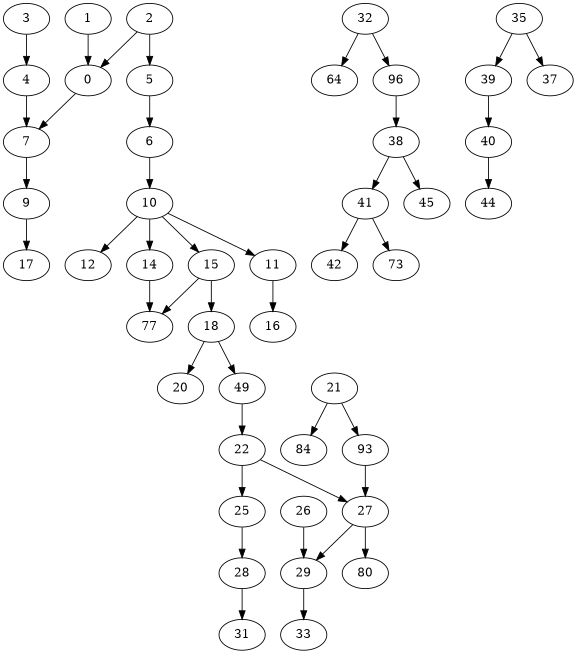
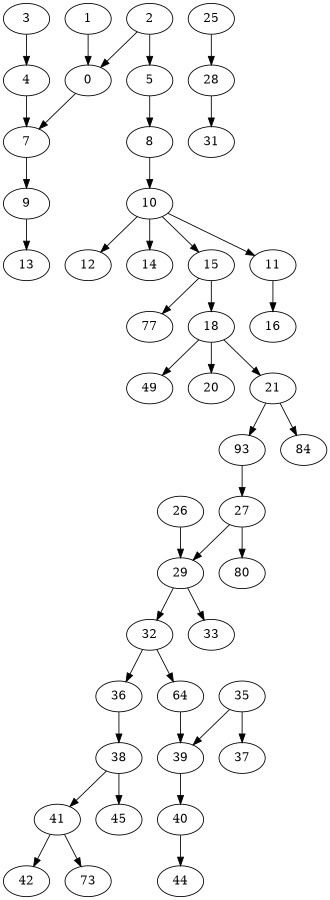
(396, 80) -> (119, 696)
(150, 142) -> (150, 142)
(27, 265) -> (27, 265)
(150, 292) -> none
none -> (239, 355)
(242, 450) -> none
none -> (167, 600)
none -> (181, 723)
